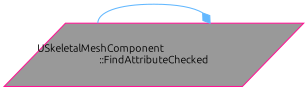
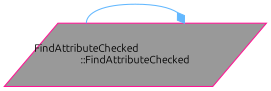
(154, 55) -> (135, 55)
